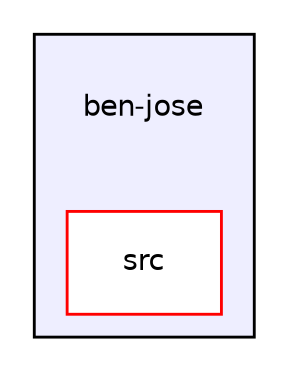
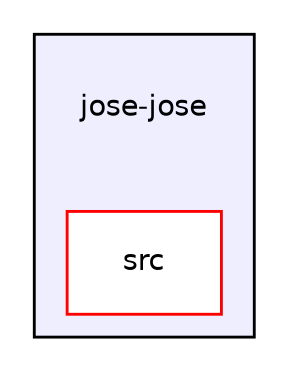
(144, 109) -> (144, 109)
